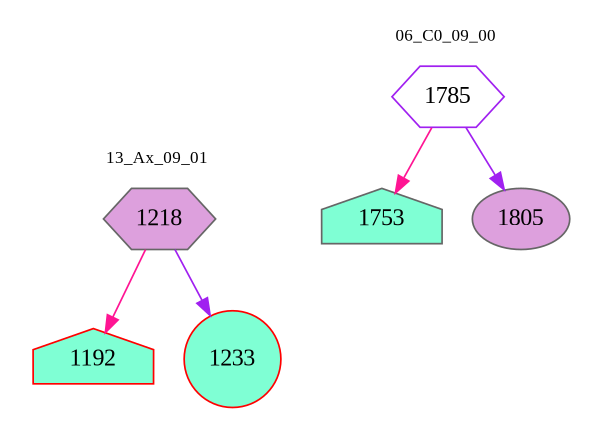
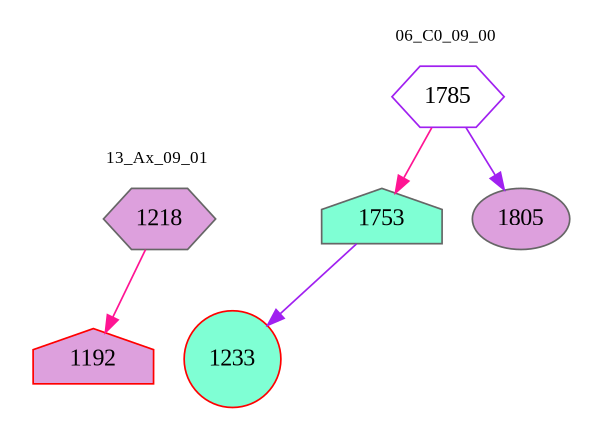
(189, 275) -> (318, 279)
(93, 359) -> (93, 359)
